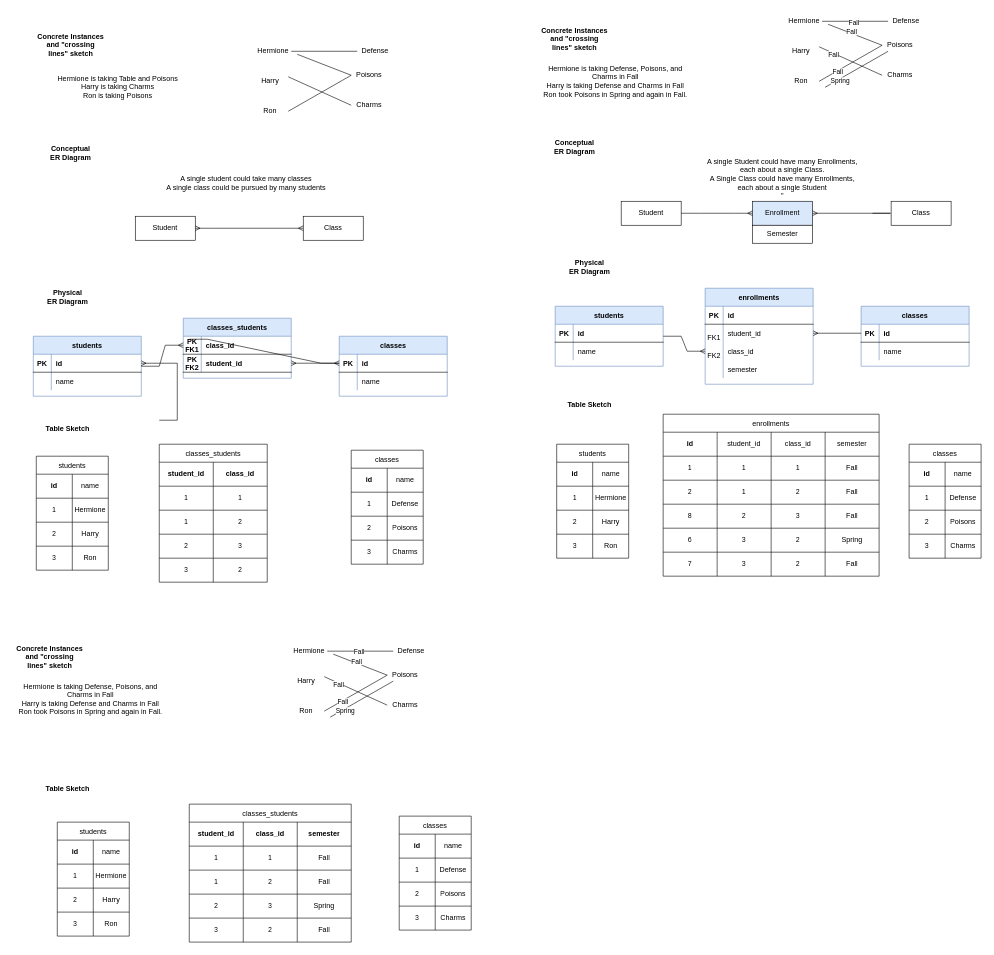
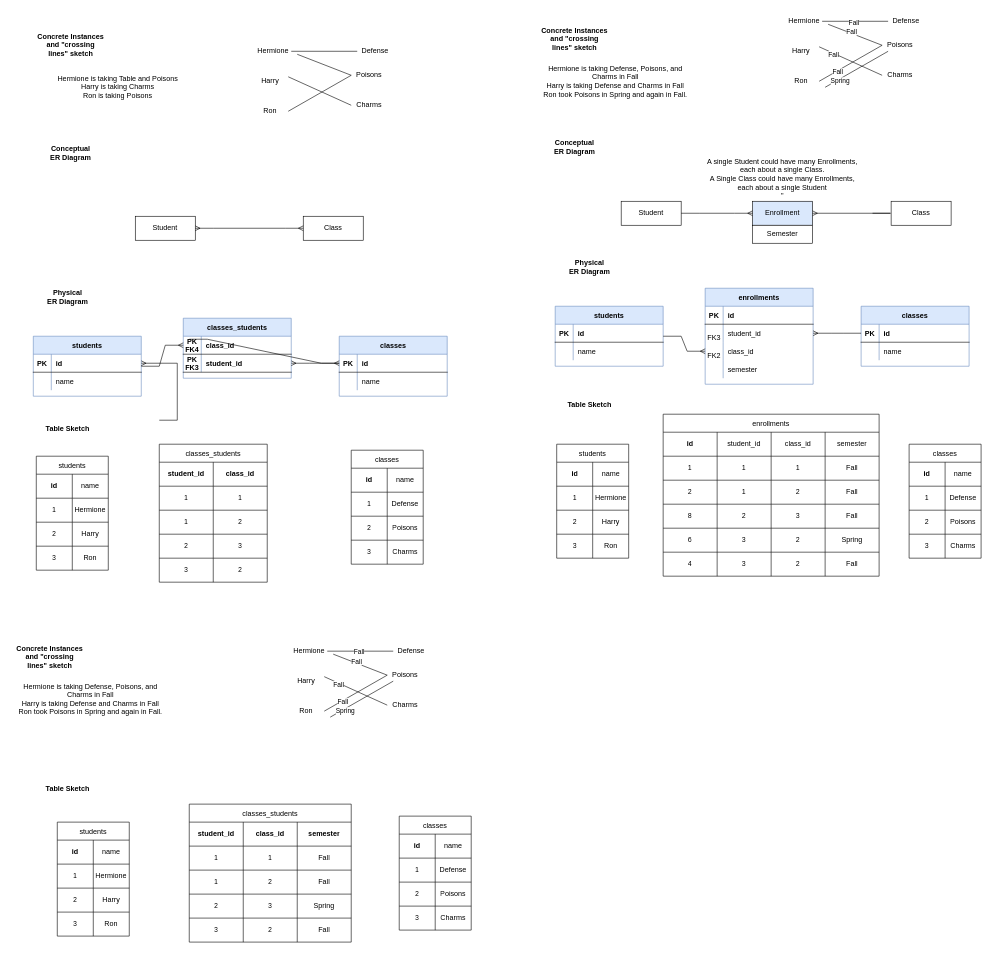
(246, 183) -> none
(714, 338) -> (714, 338)
(192, 341) -> (192, 341)
(192, 359) -> (192, 359)
(690, 564) -> (690, 564)
